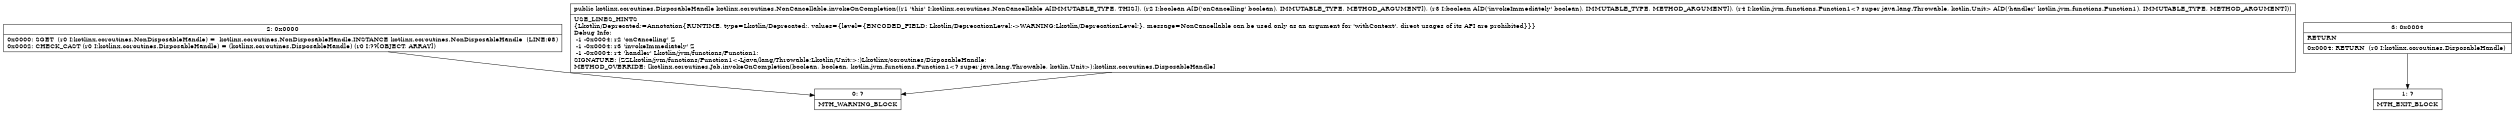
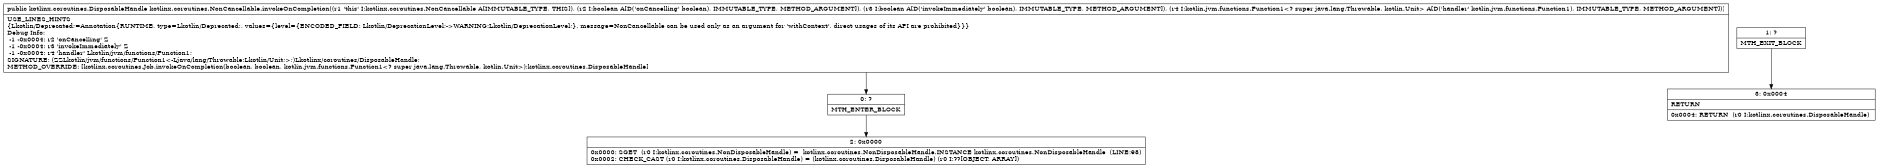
(2408, 69) -> (1771, 66)
(599, 76) -> (866, 124)
(858, 104) -> (866, 110)
